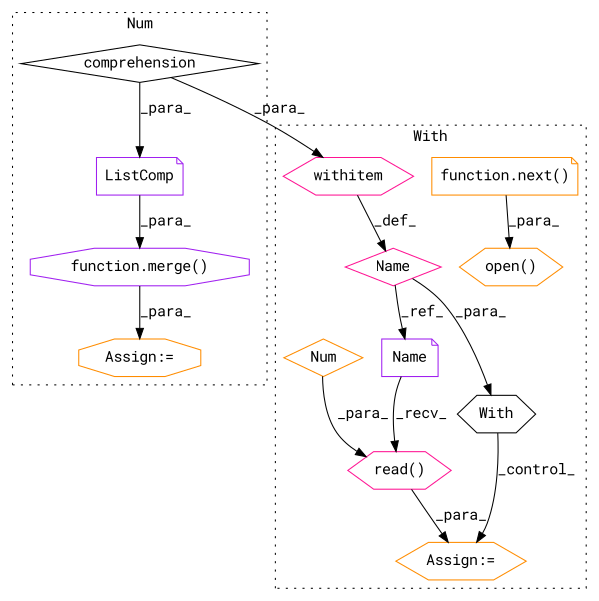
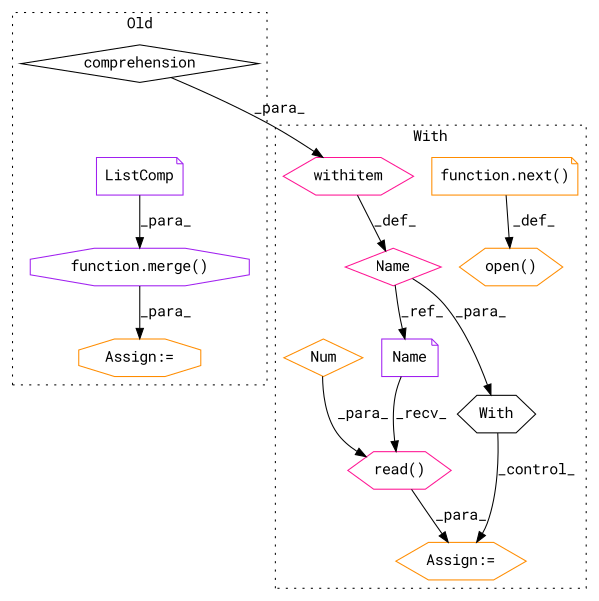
(140, 25) -> (140, 25)
(140, 115) -> none
(534, 222) -> (534, 222)
